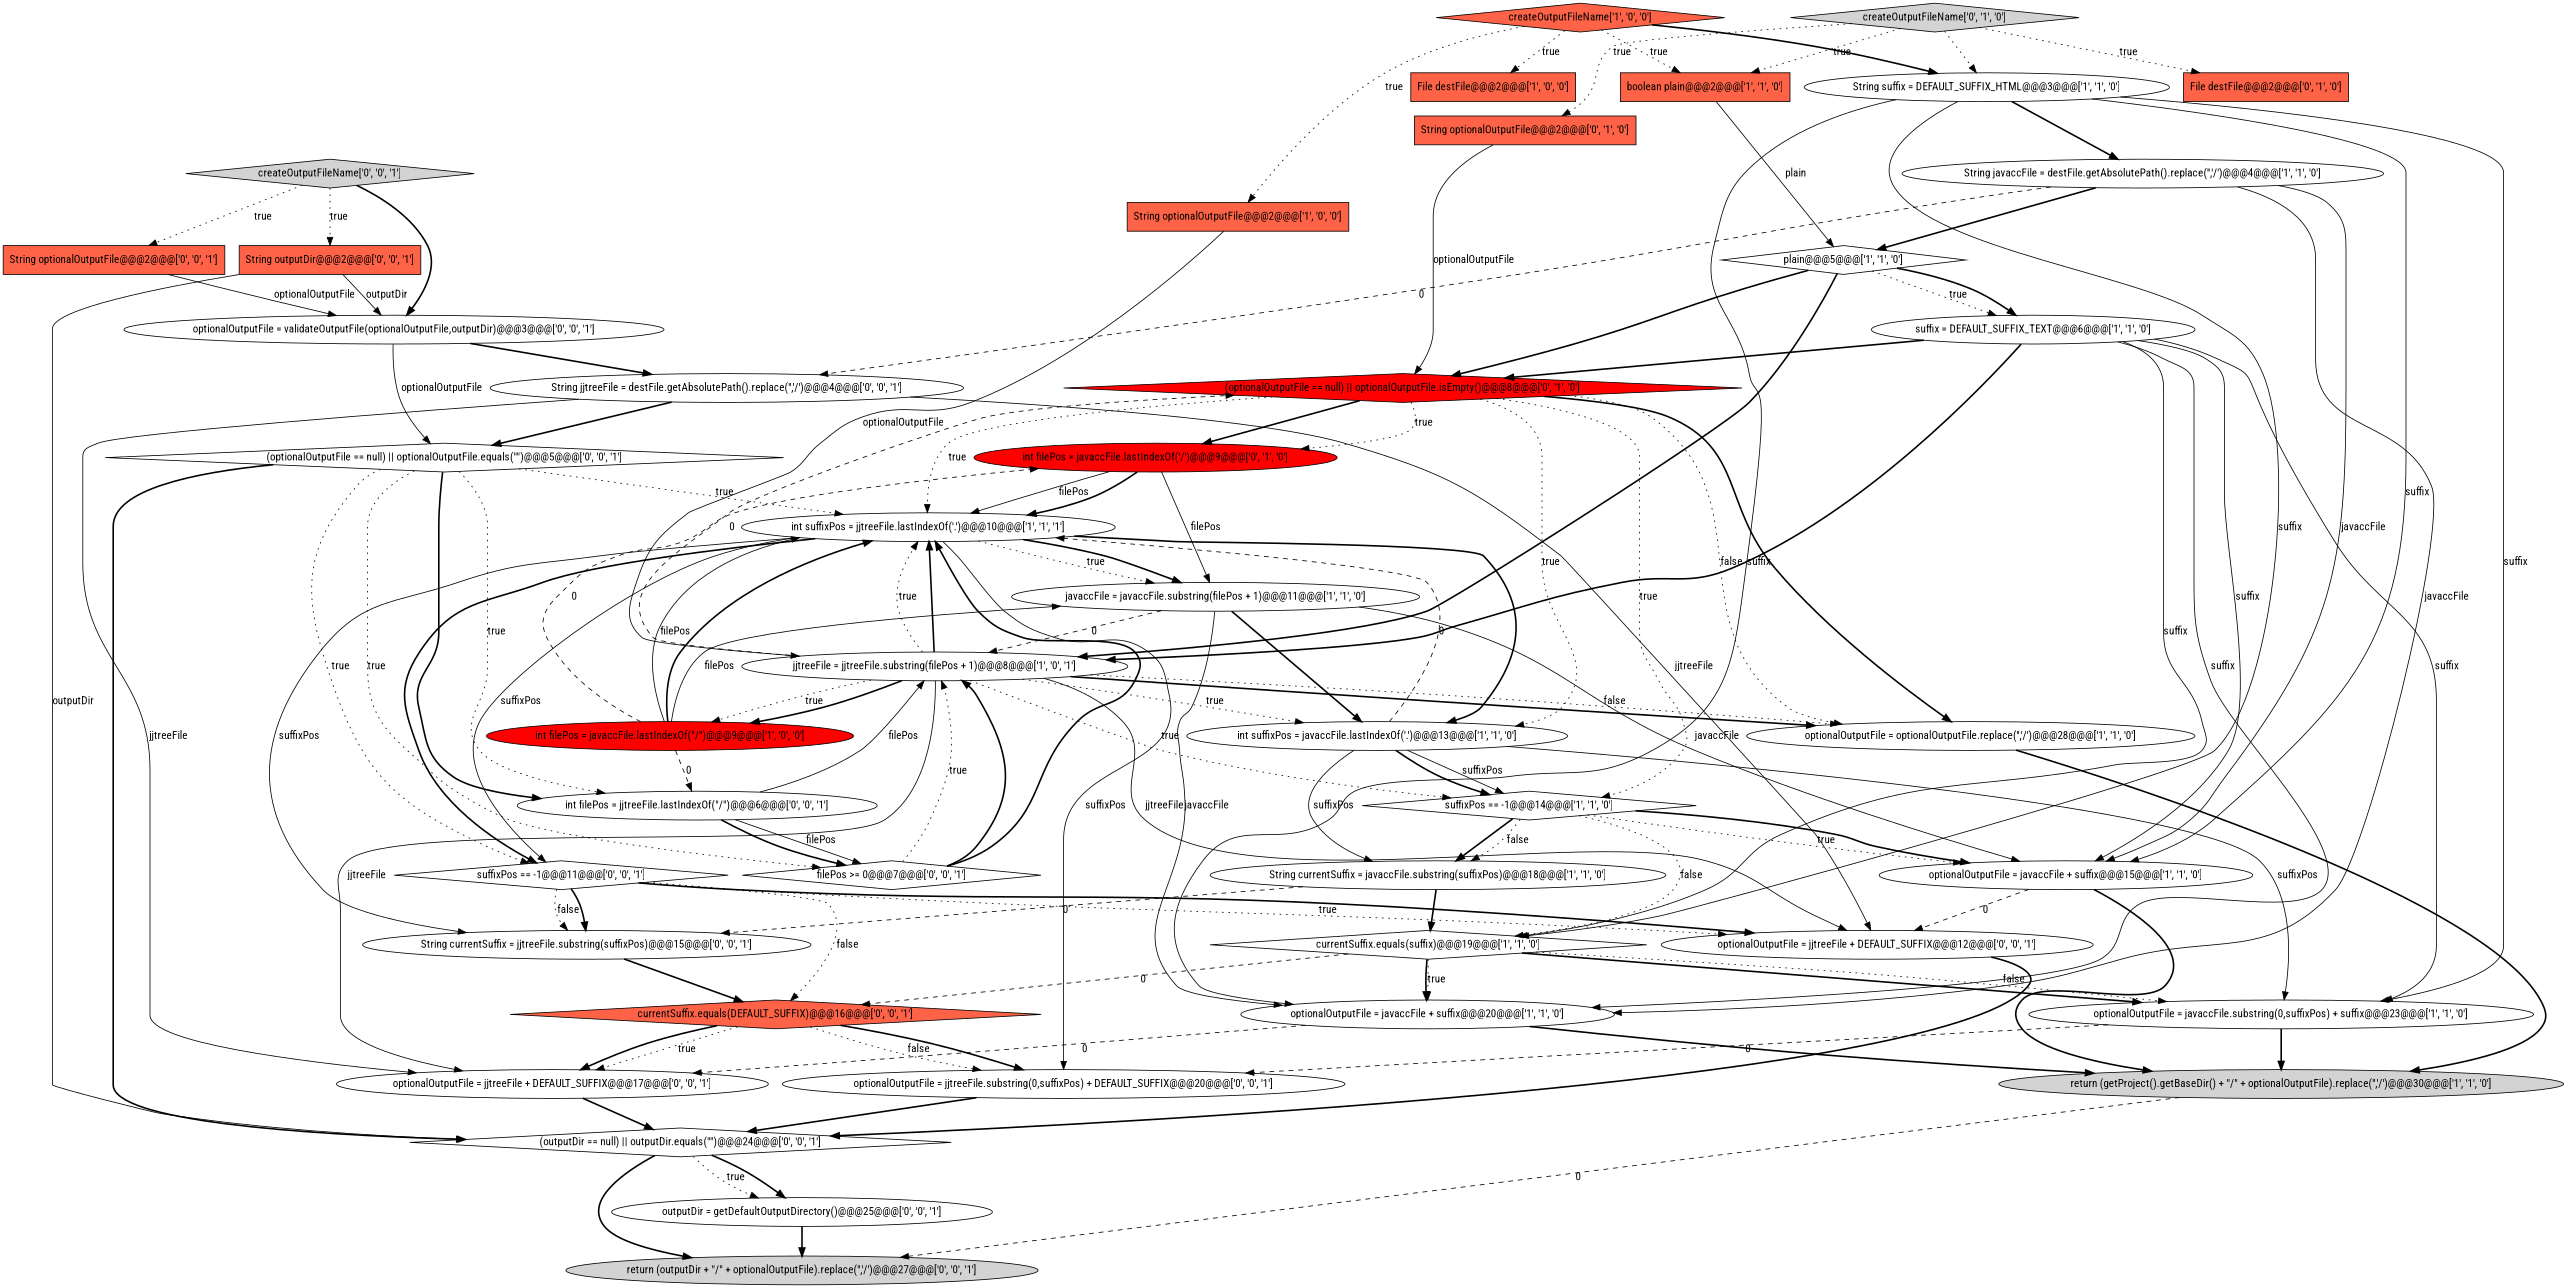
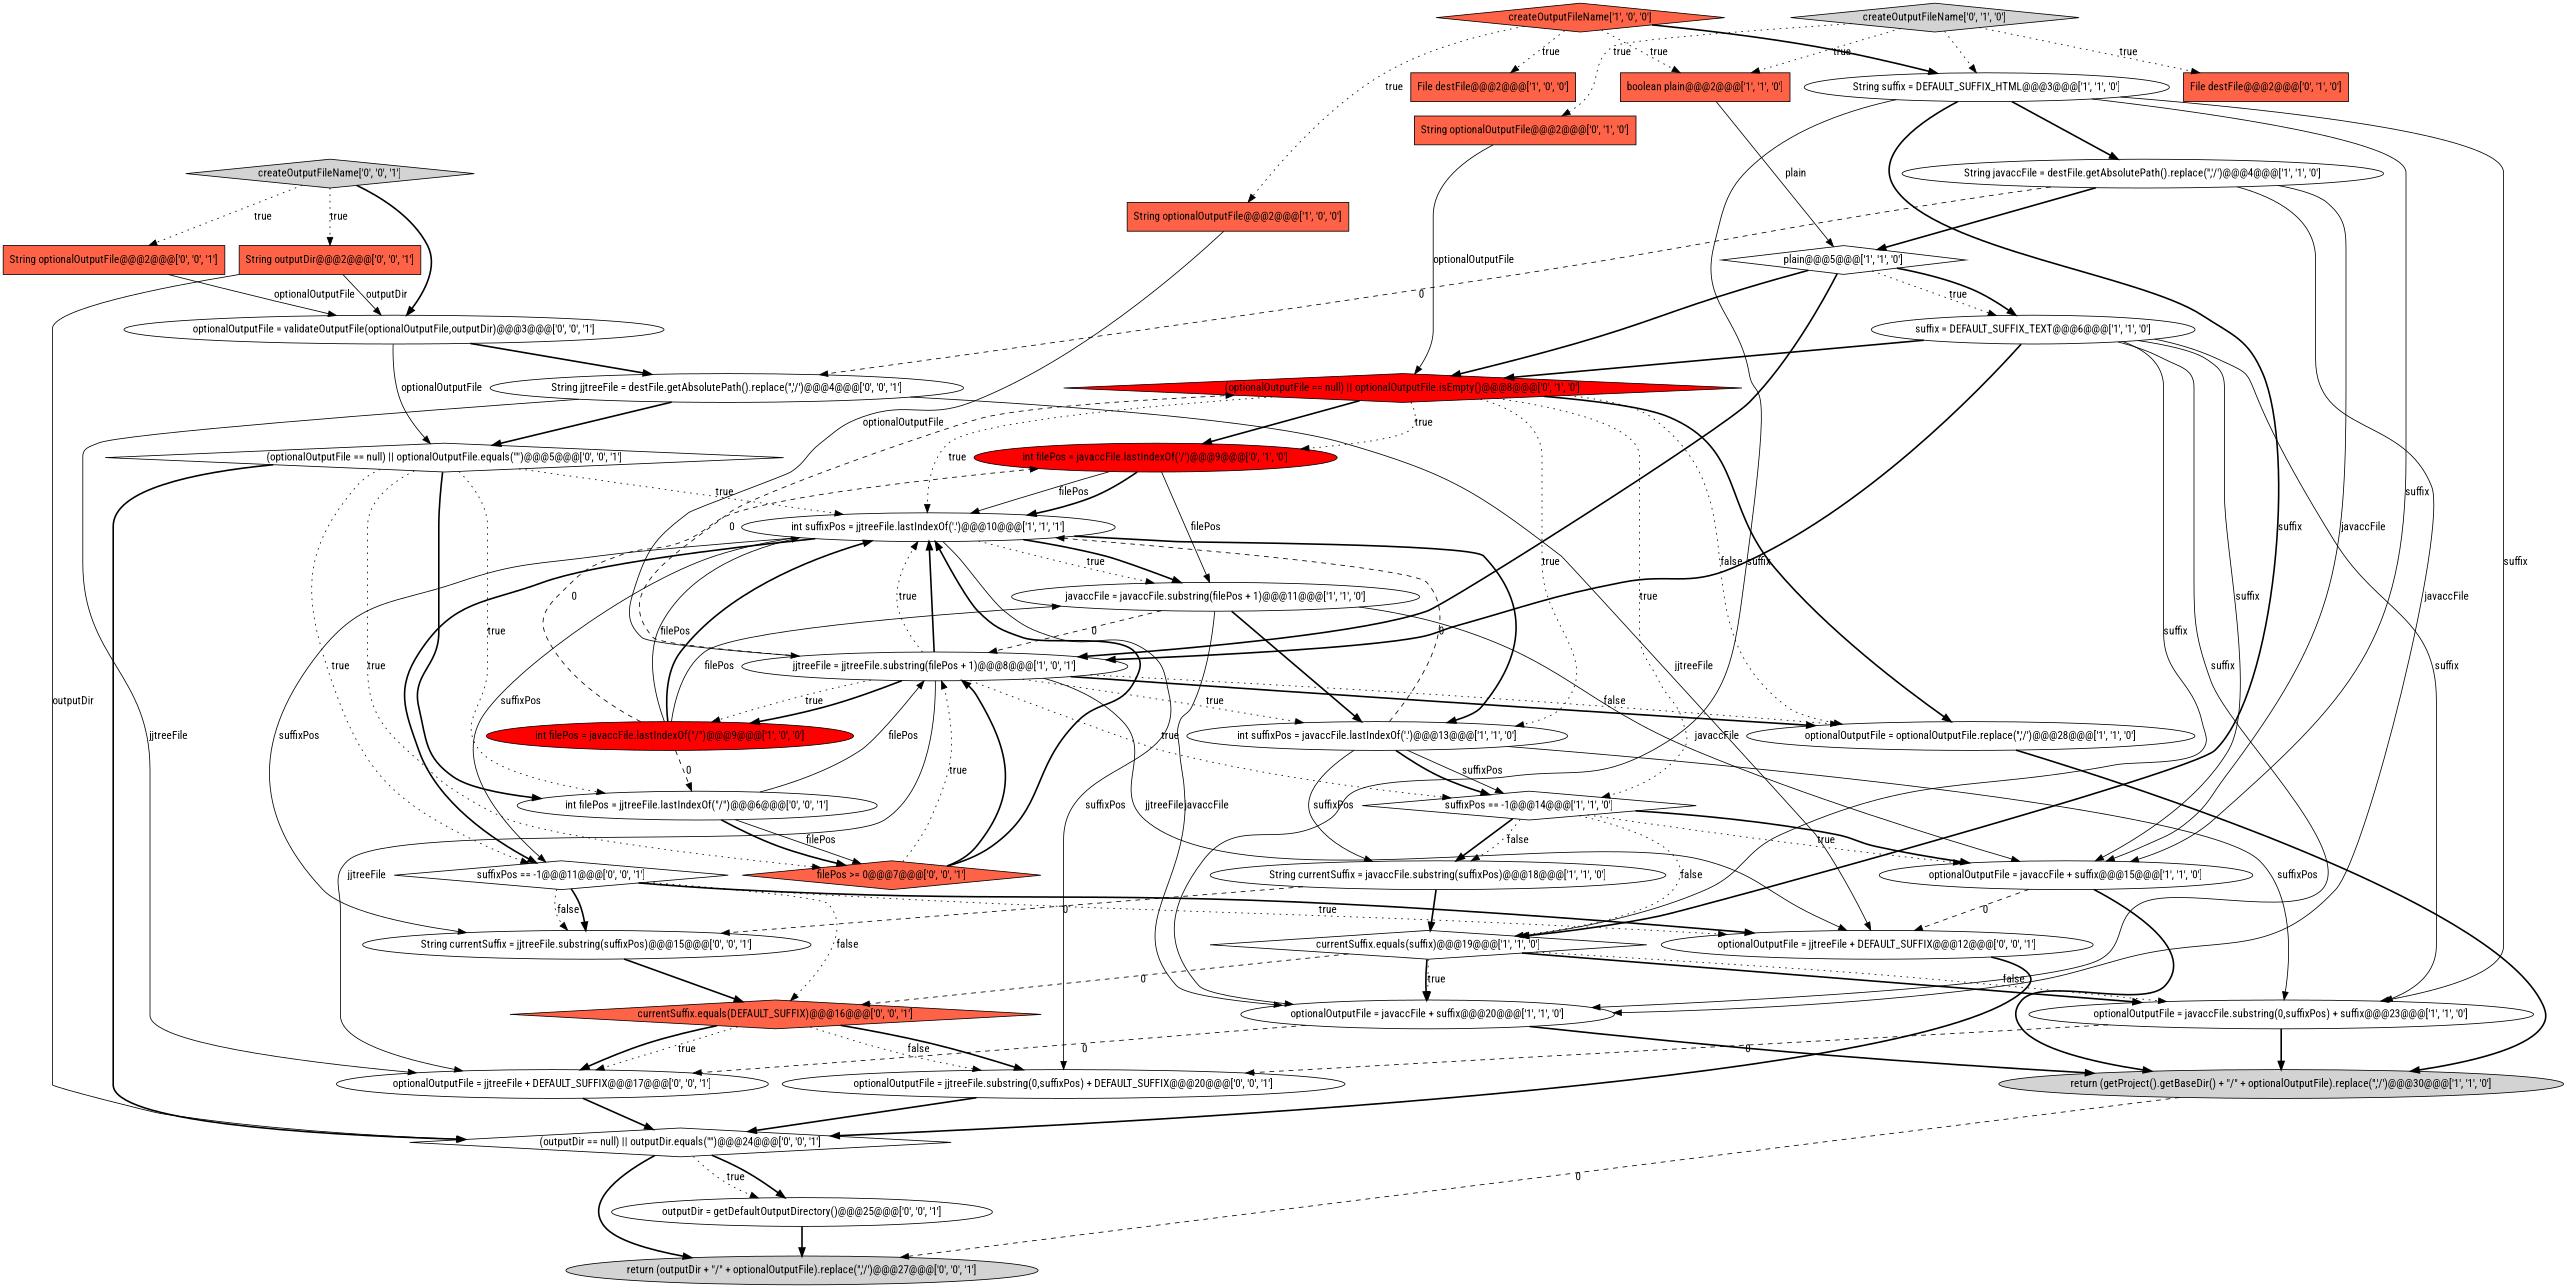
(2259, 651) -> (2259, 651)
(892, 875) -> (892, 875)
